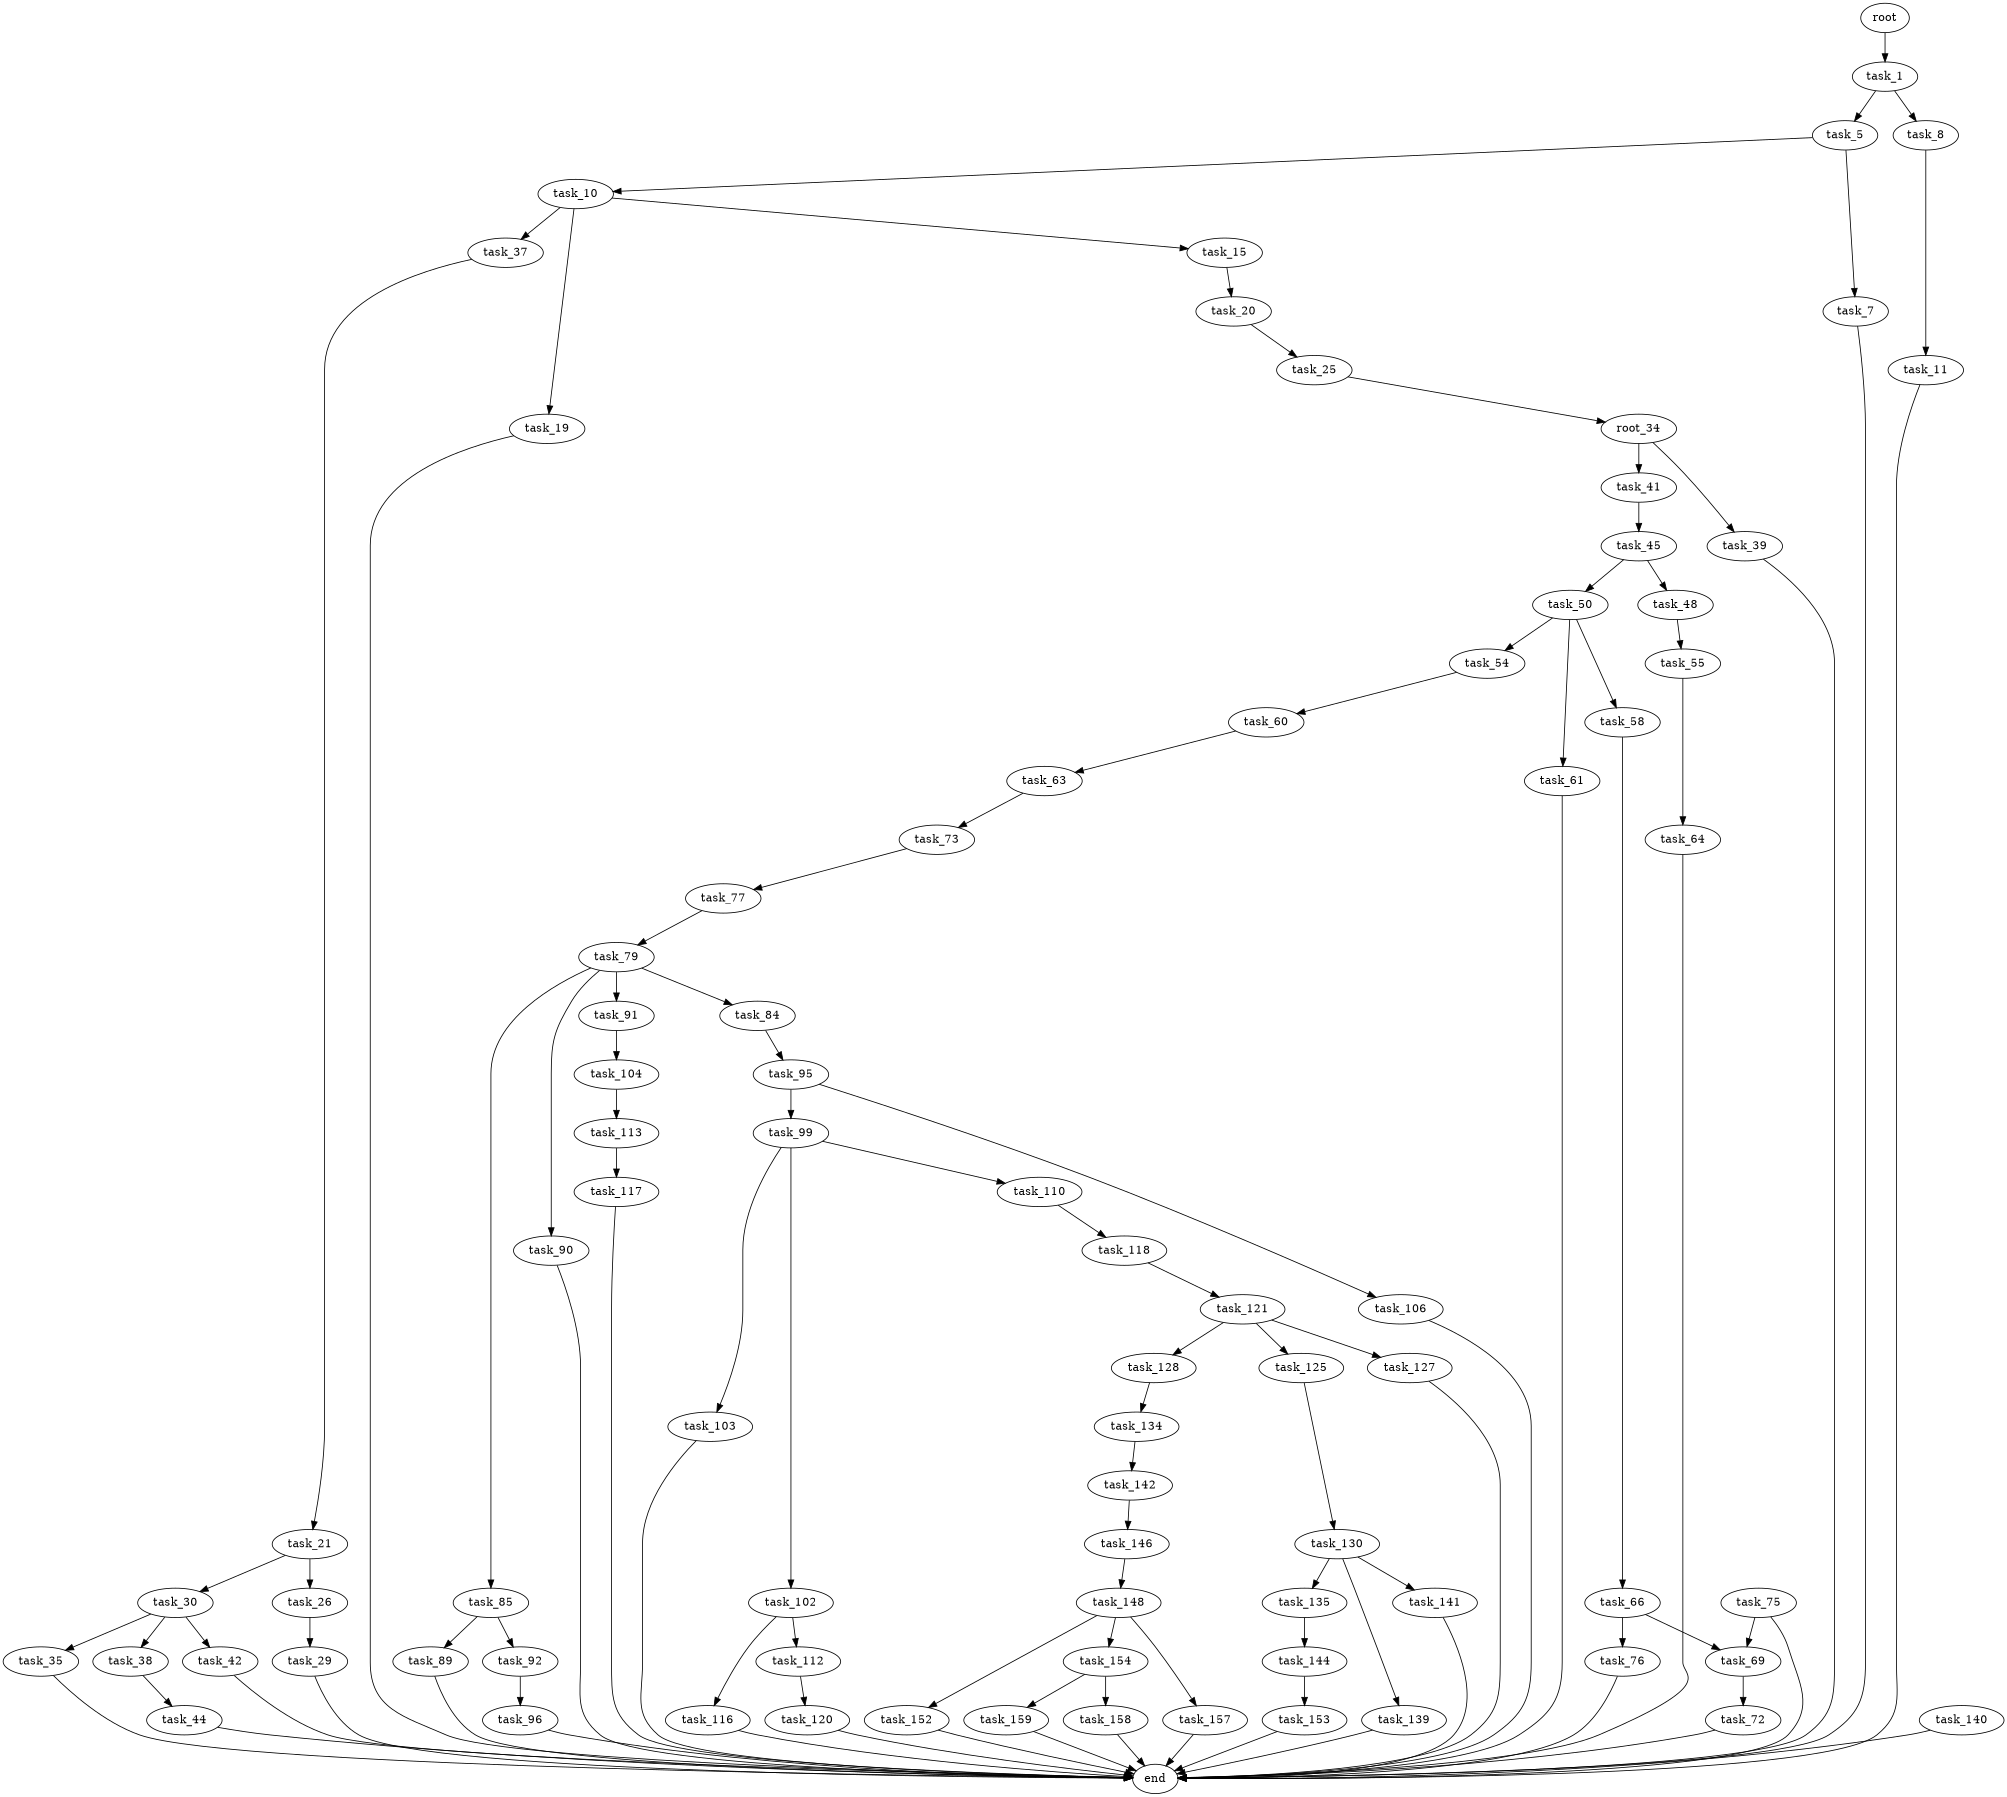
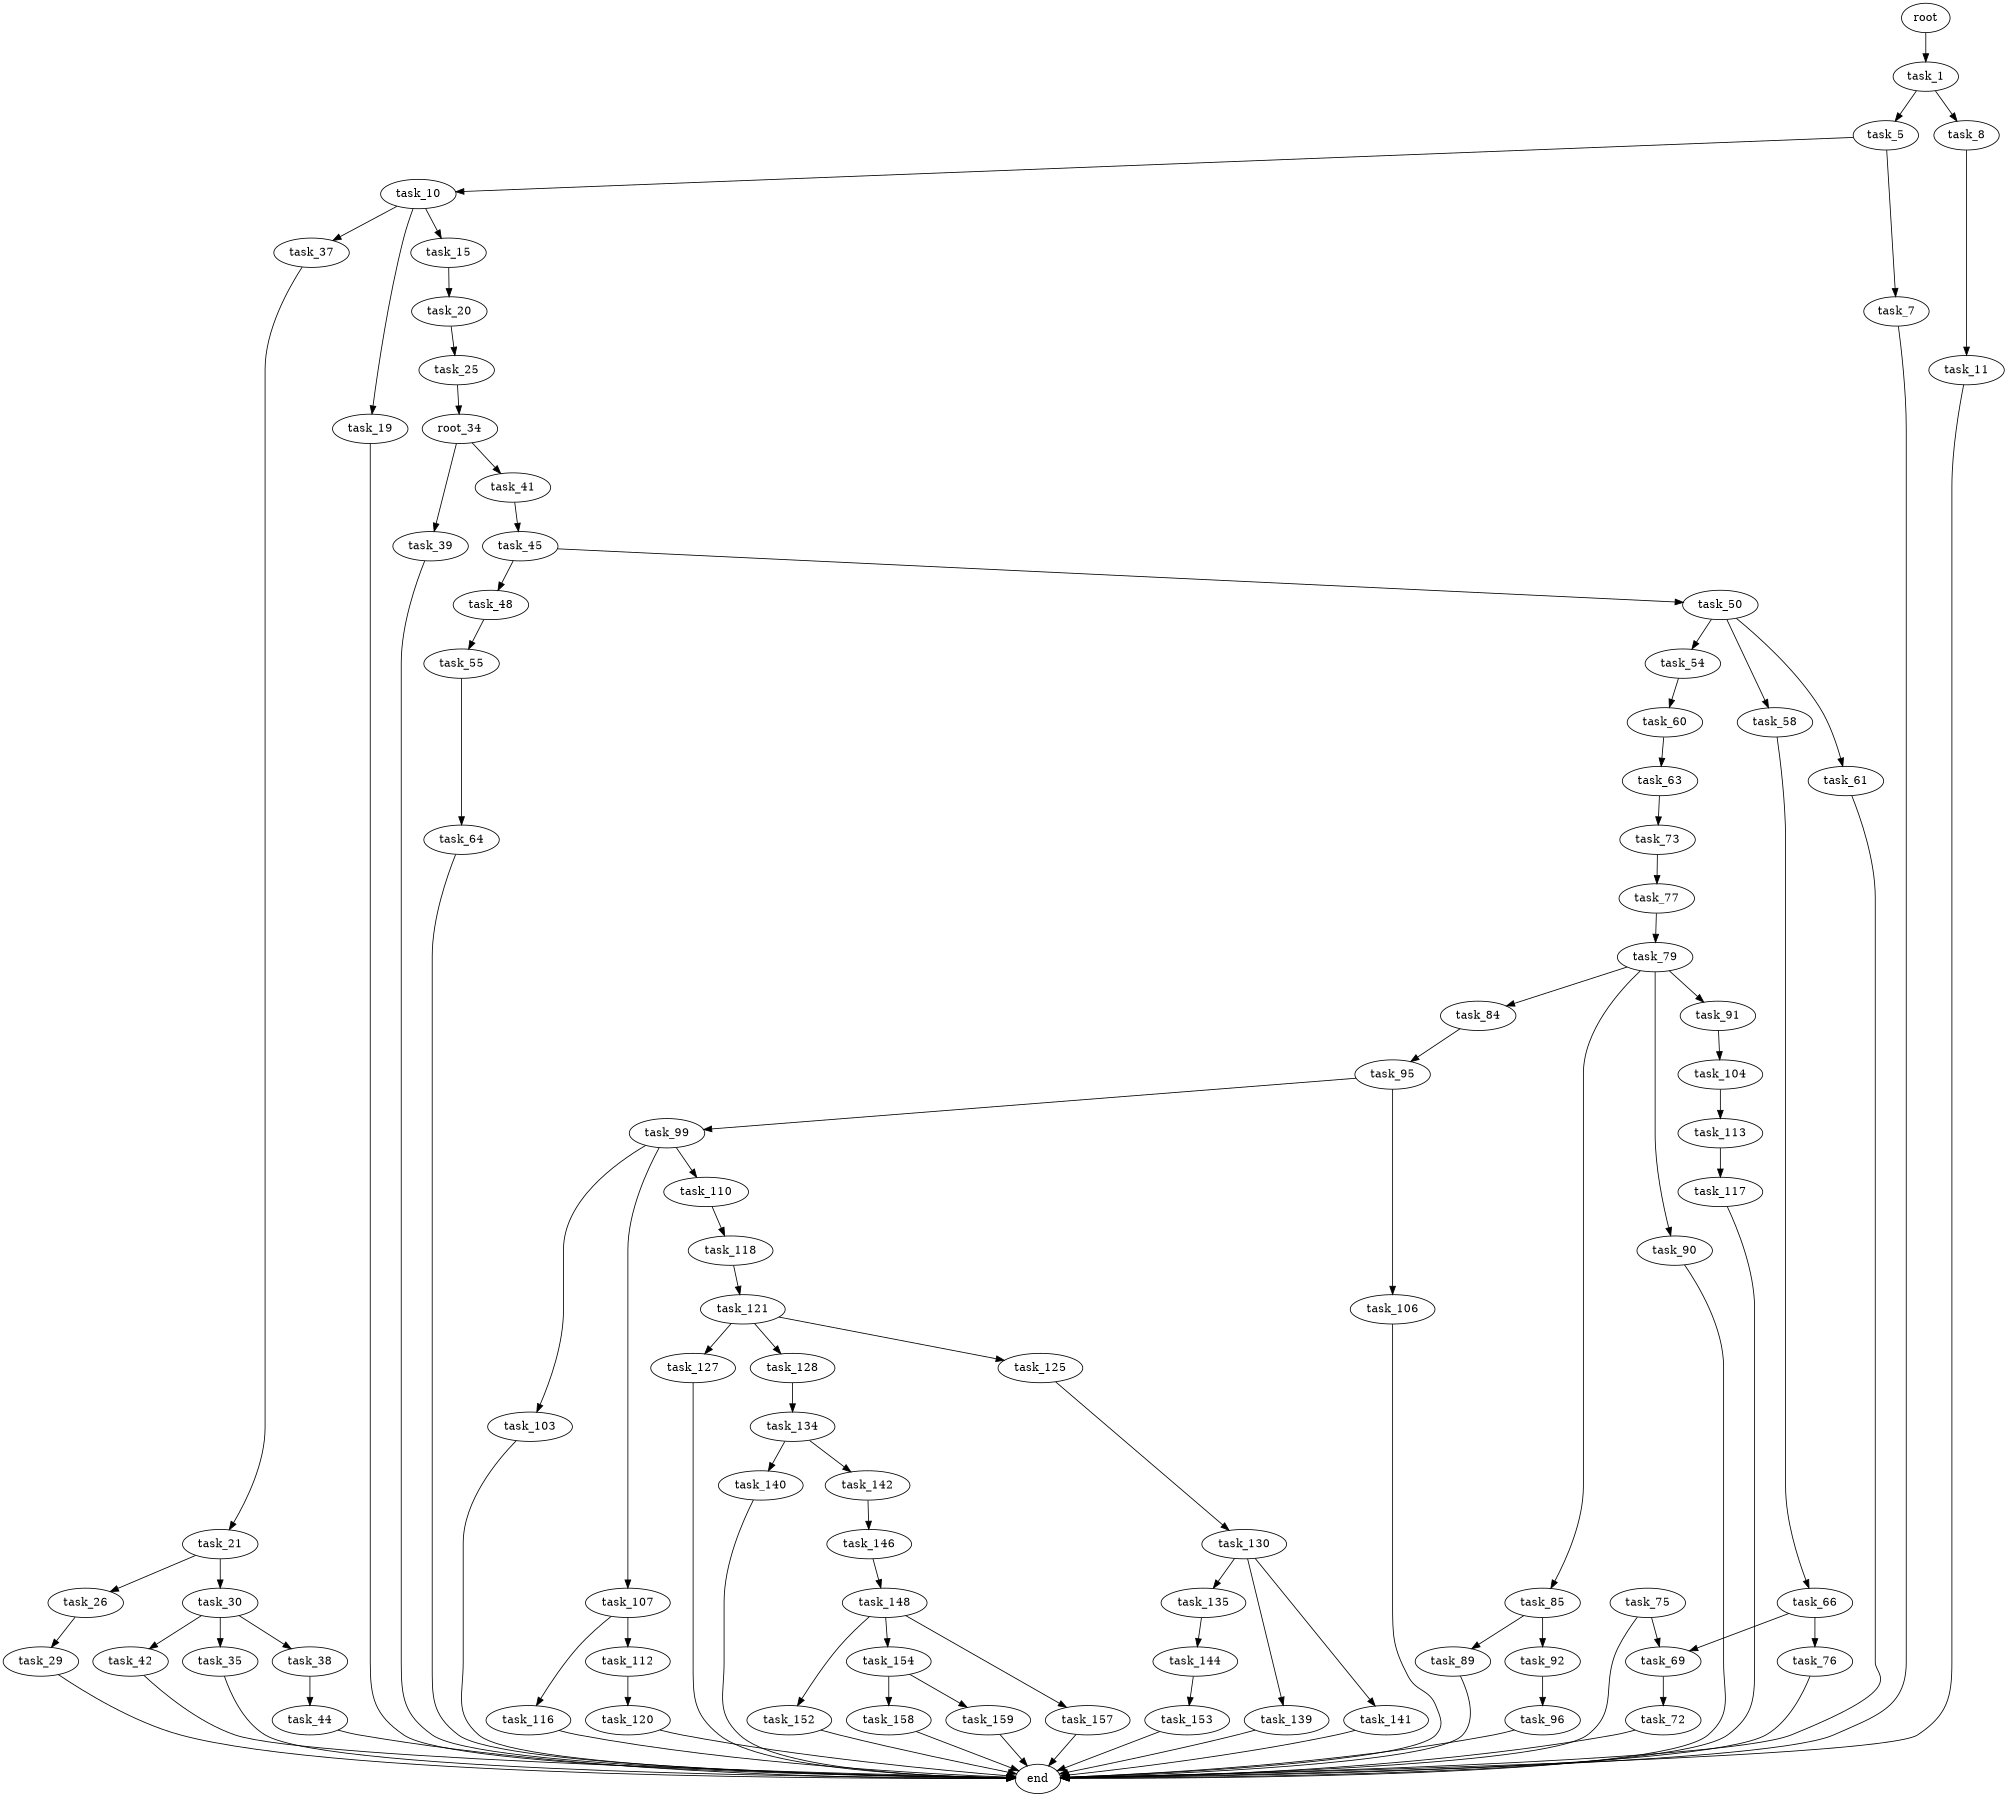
none -> (779, 1453)
(791, 1603) -> (628, 1603)
